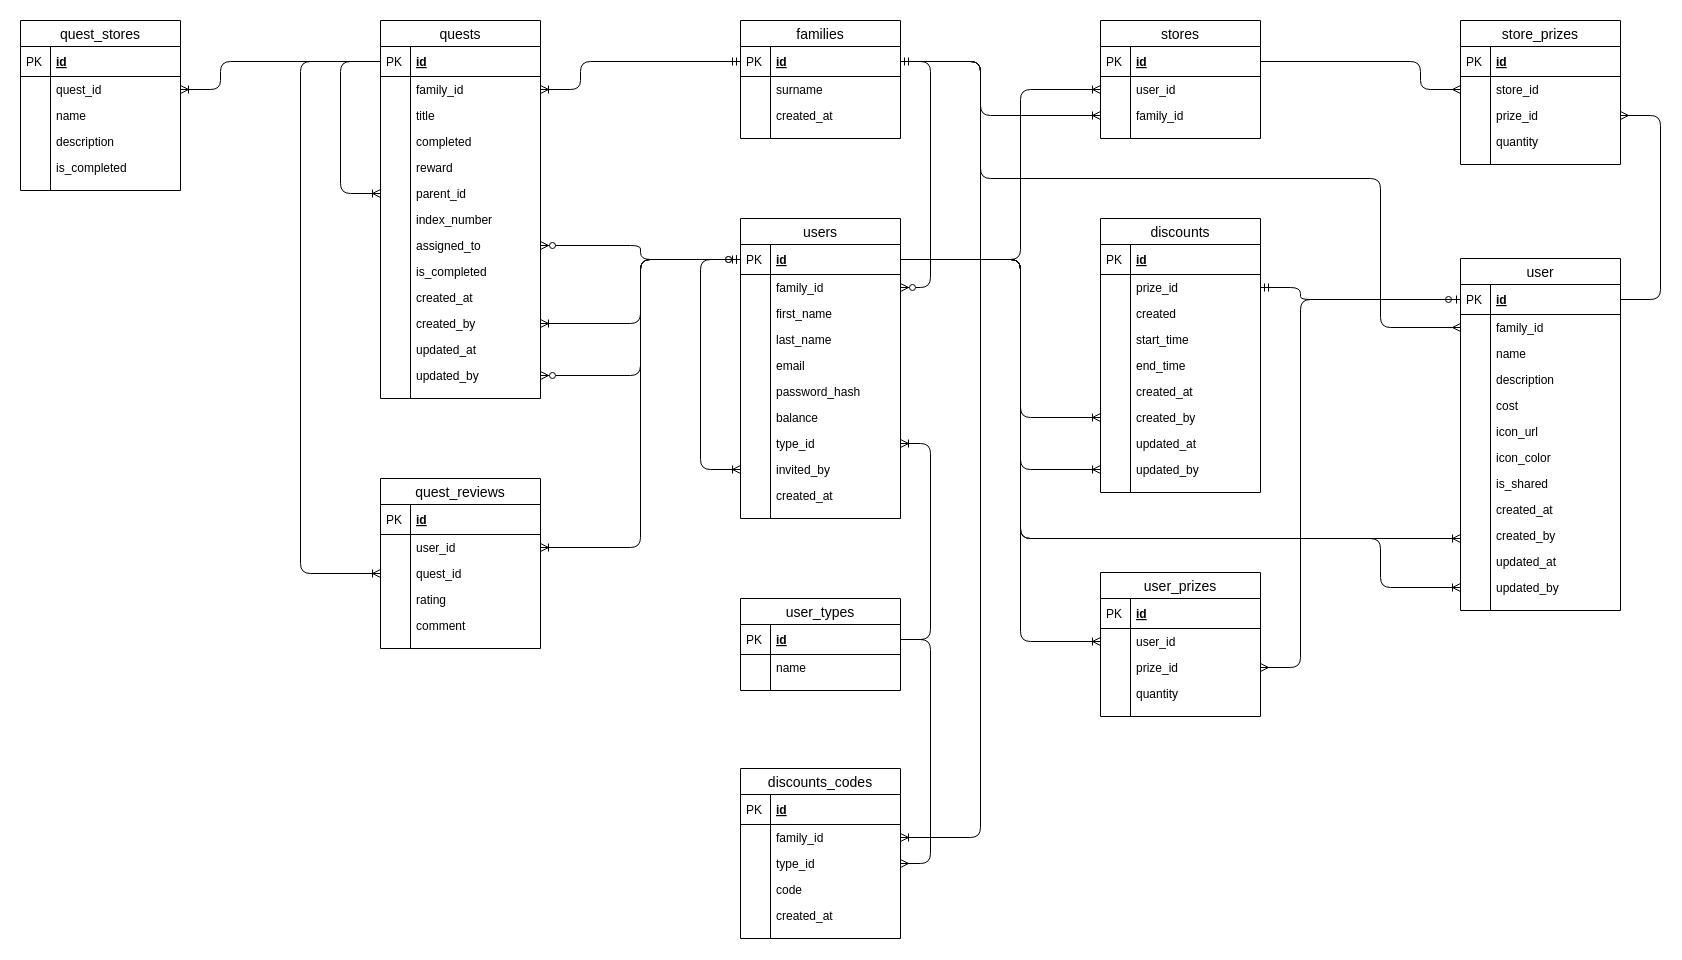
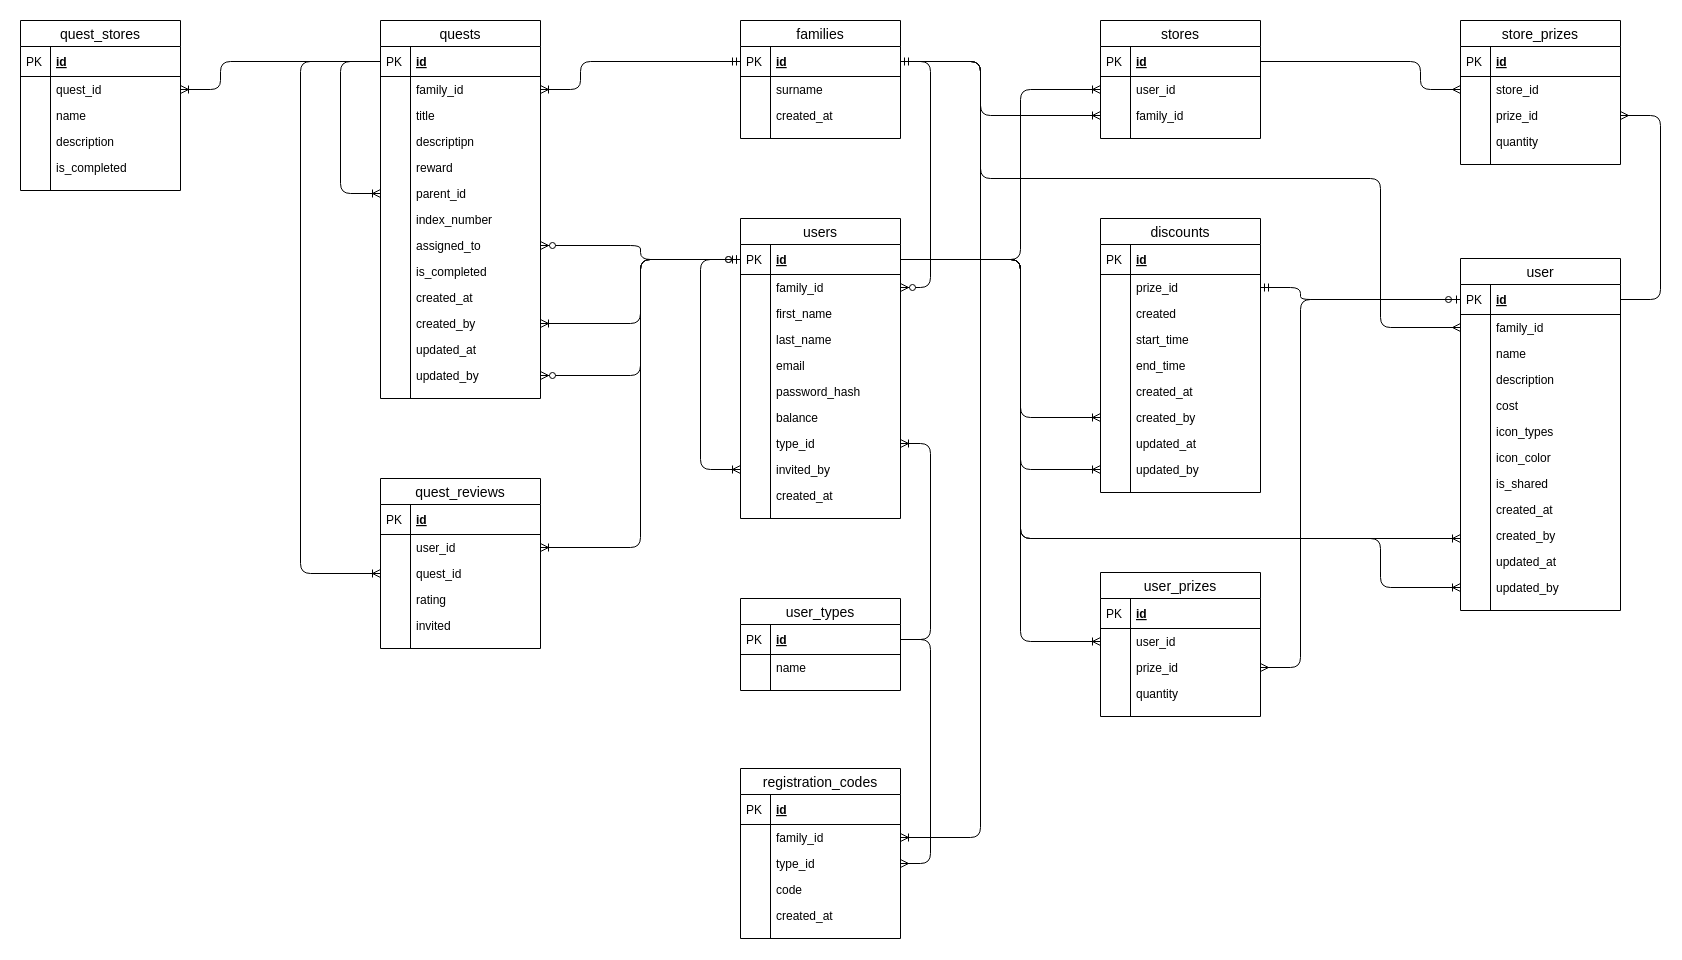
(445, 142) -> (450, 142)
(1520, 432) -> (1528, 432)
(440, 626) -> (436, 626)
(820, 782) -> (820, 782)
